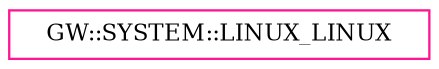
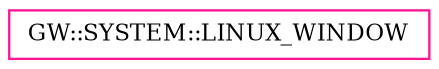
(219, 35) -> (219, 35)
